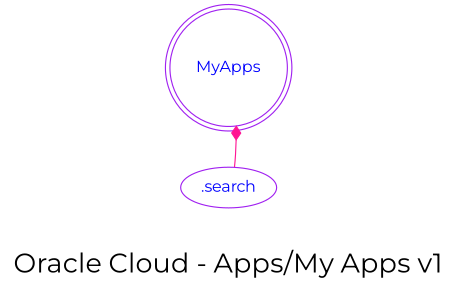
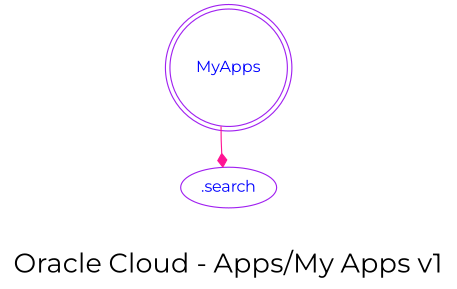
(236, 154) -> (221, 140)
